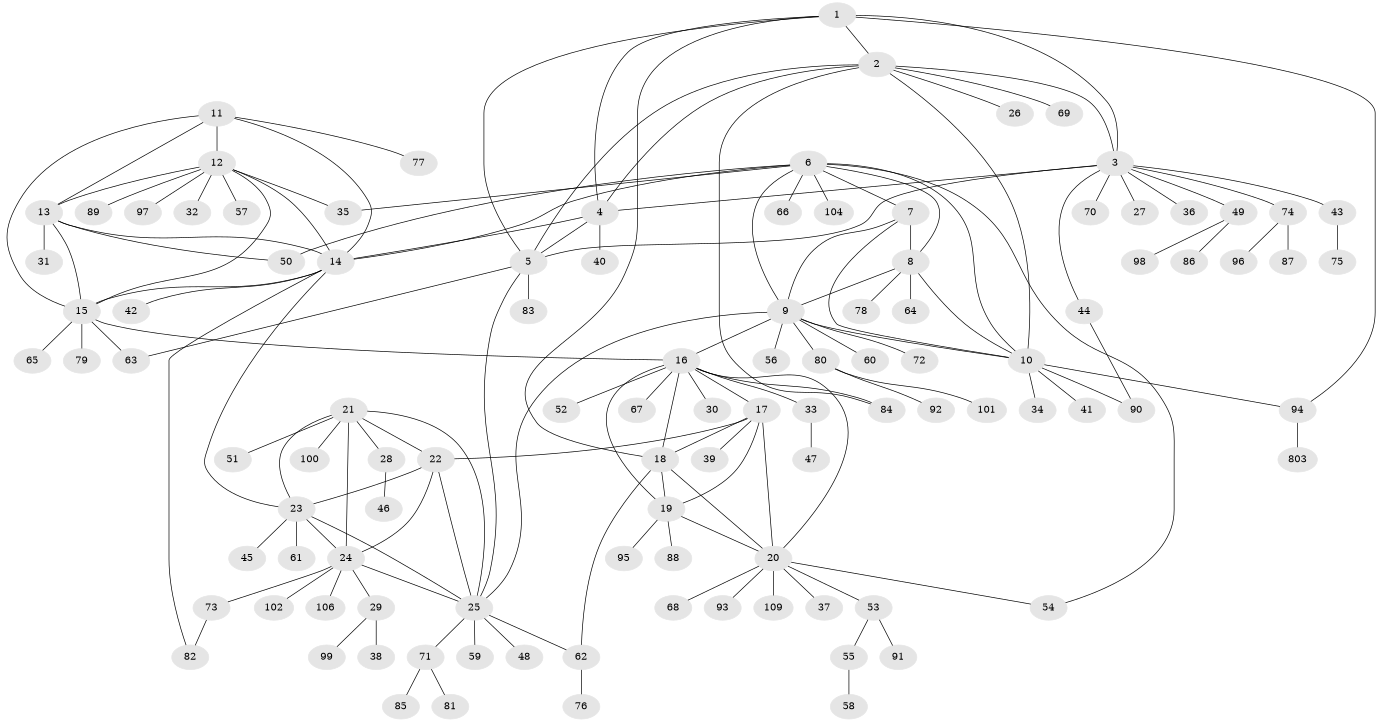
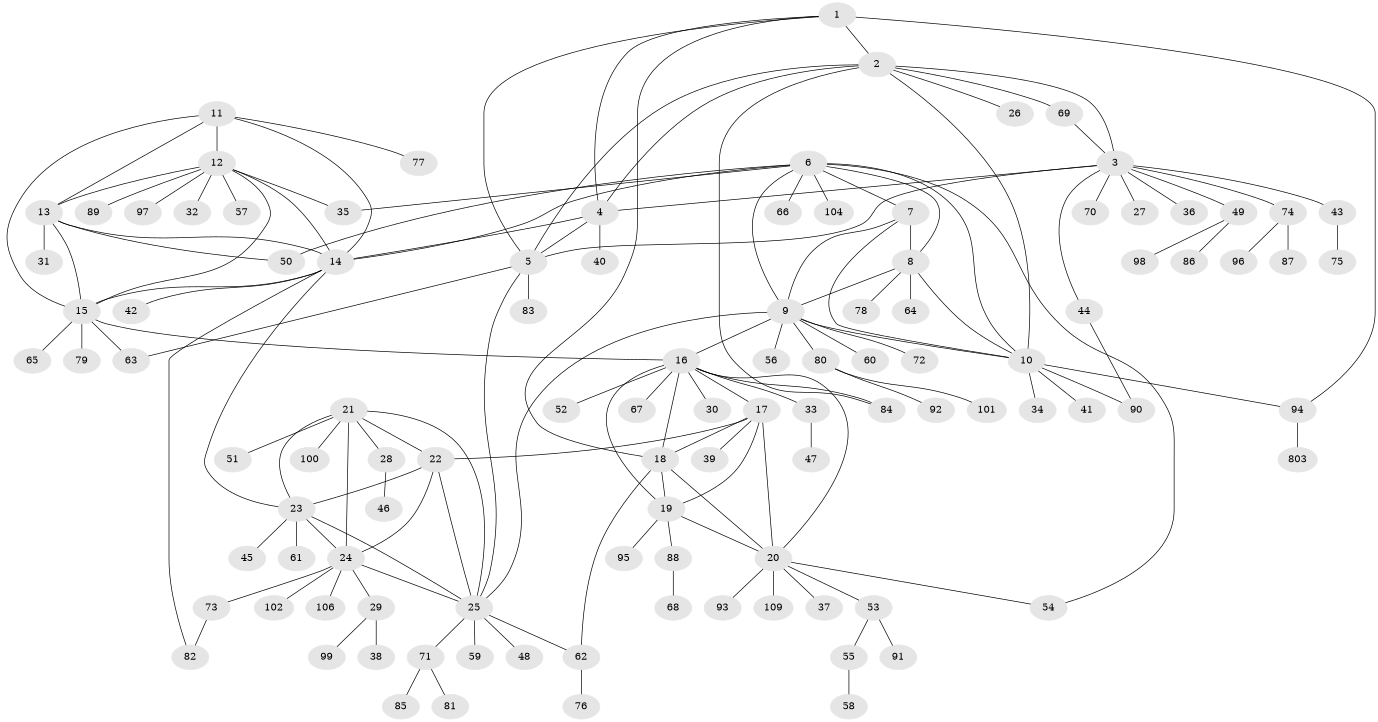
(1015, 42) -> (1090, 139)
(723, 583) -> (673, 583)
